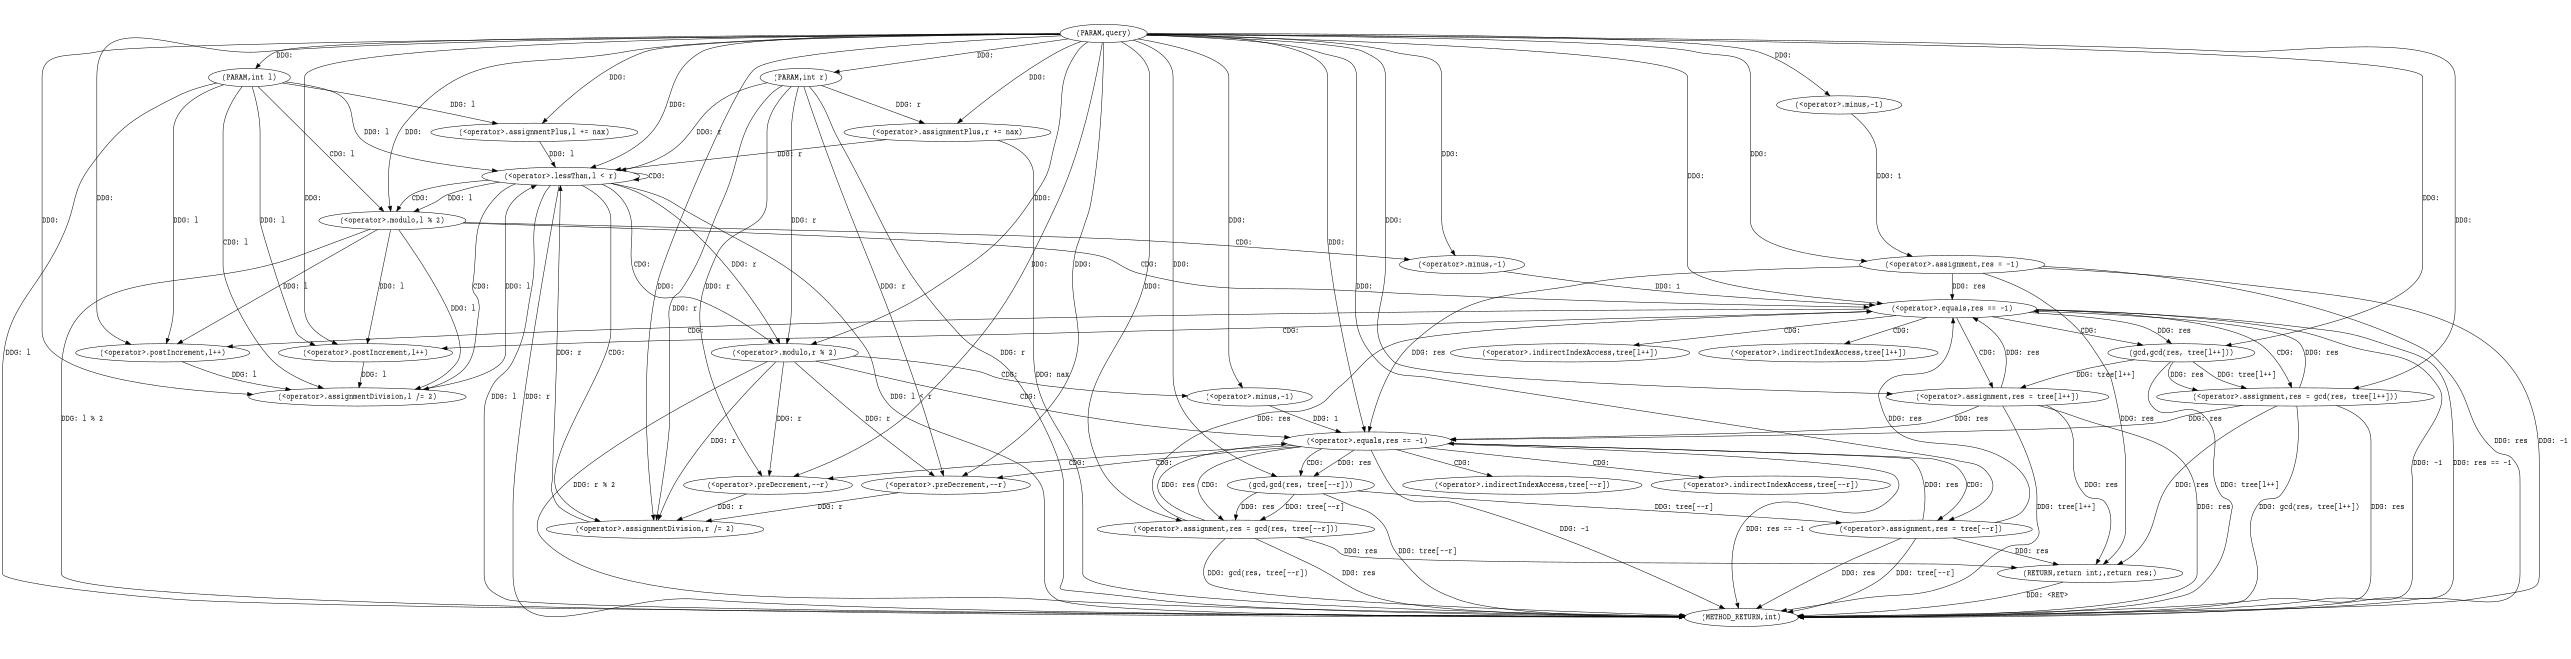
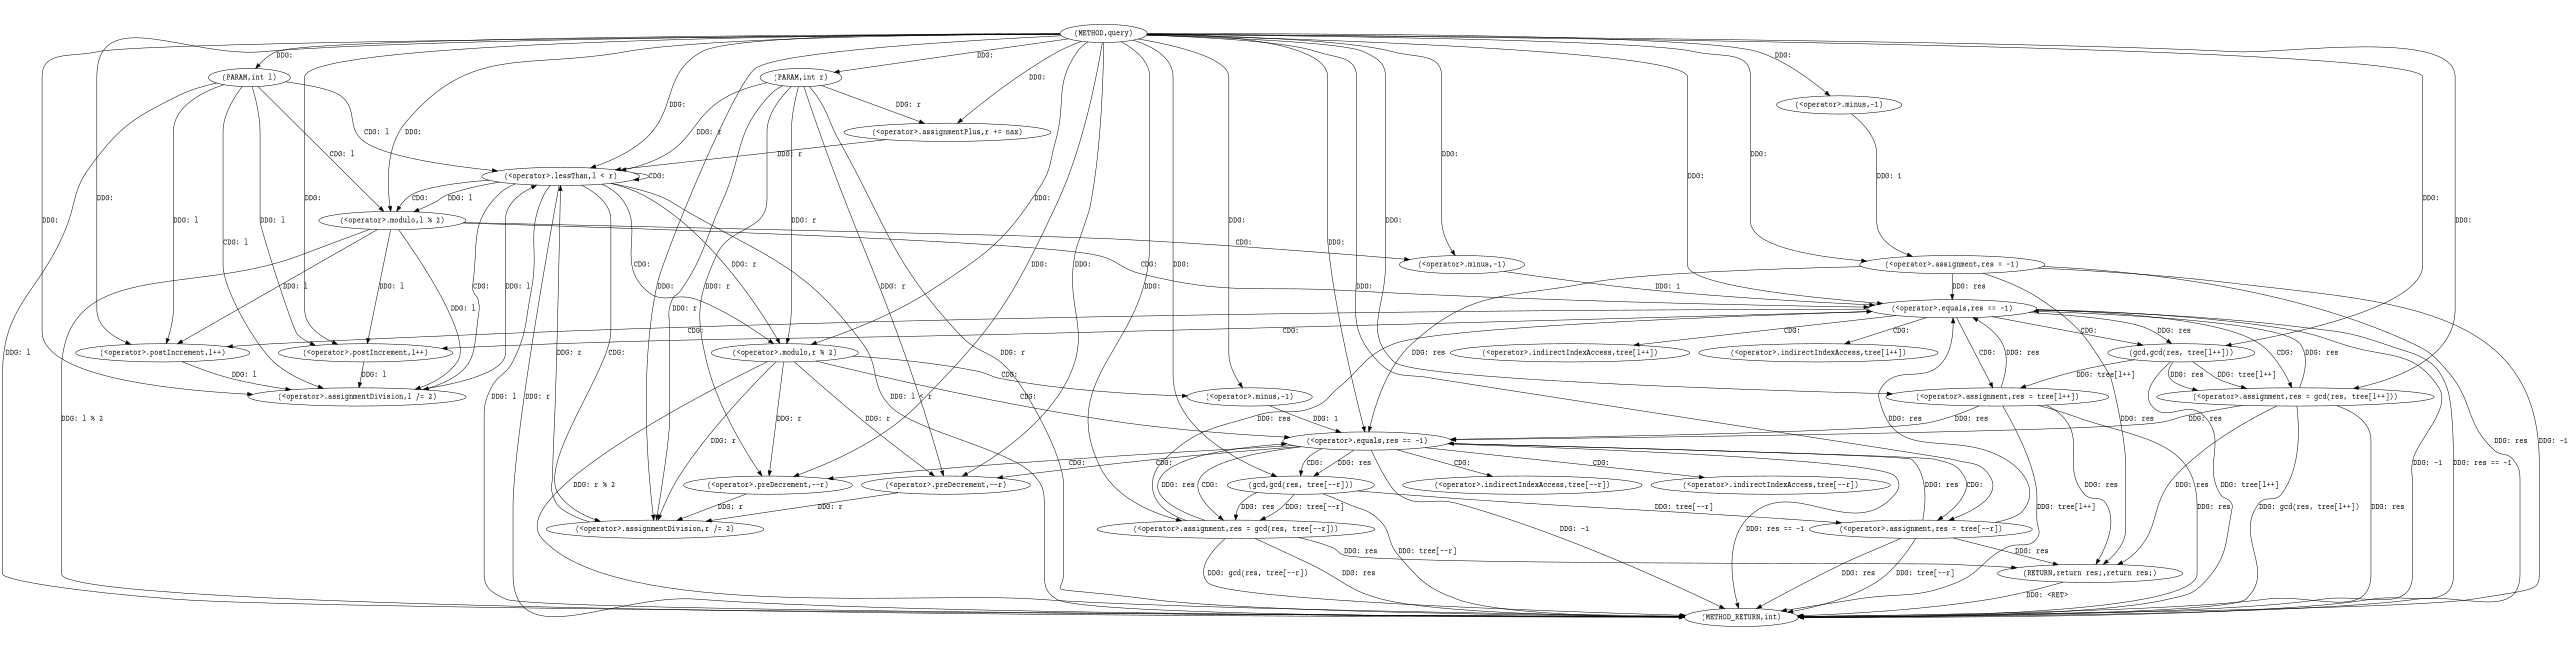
(1104, 33) -> (1104, 33)
(377, 132) -> (377, 132)
(534, 132) -> none
(2090, 573) -> (2090, 573)
(1149, 592) -> none
